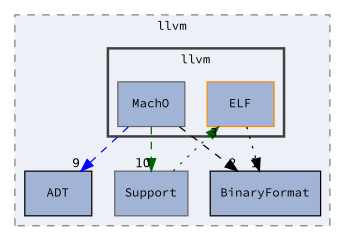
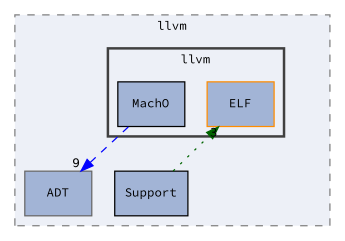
(151, 104) -> (151, 104)
(151, 144) -> none
(58, 193) -> (58, 193)
(151, 193) -> (151, 193)
(265, 193) -> none
